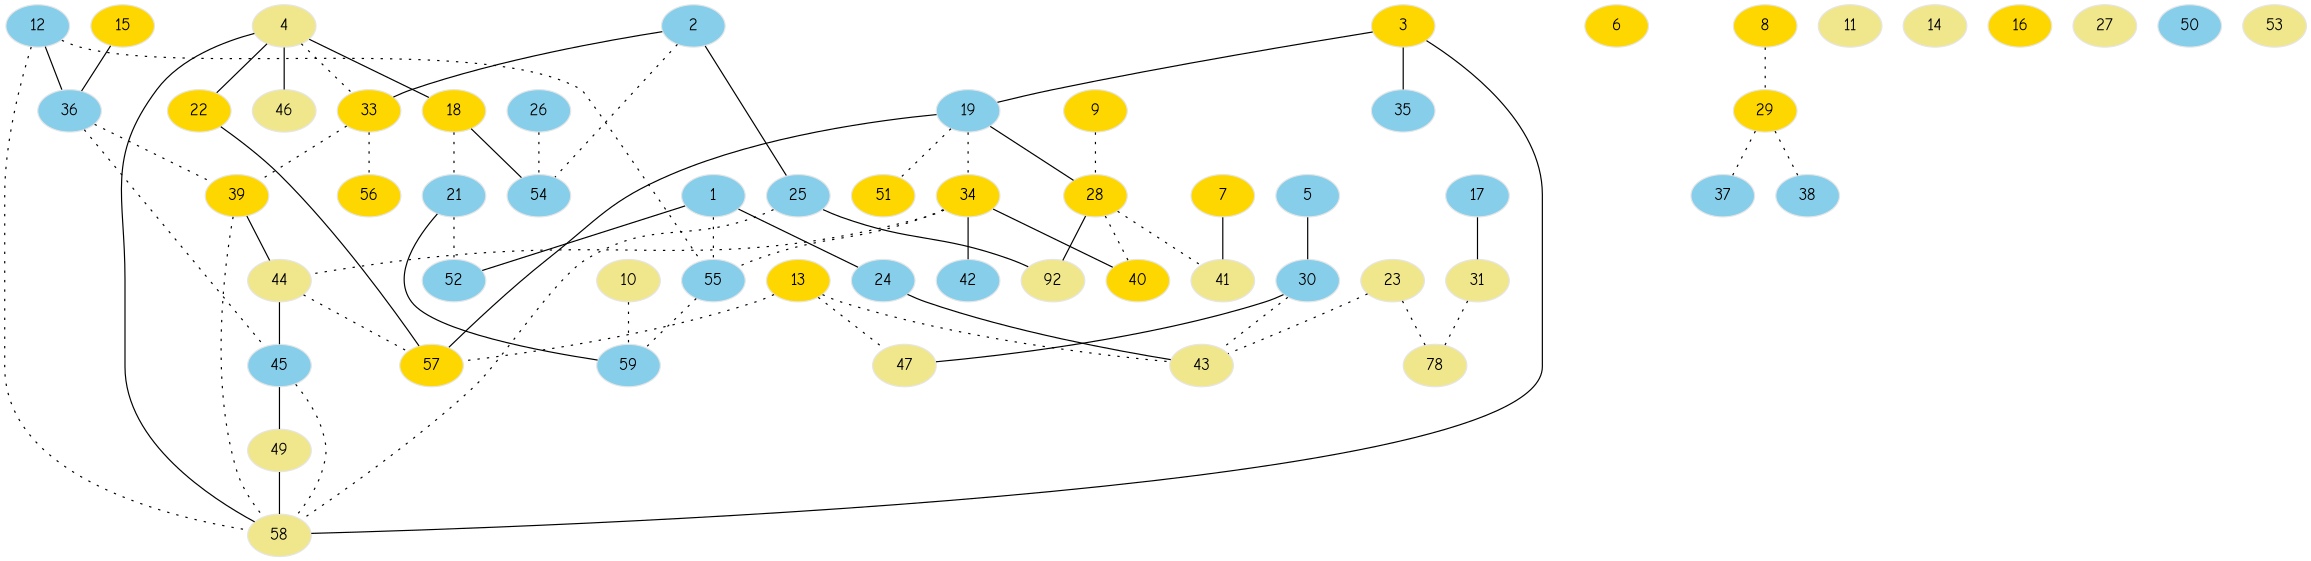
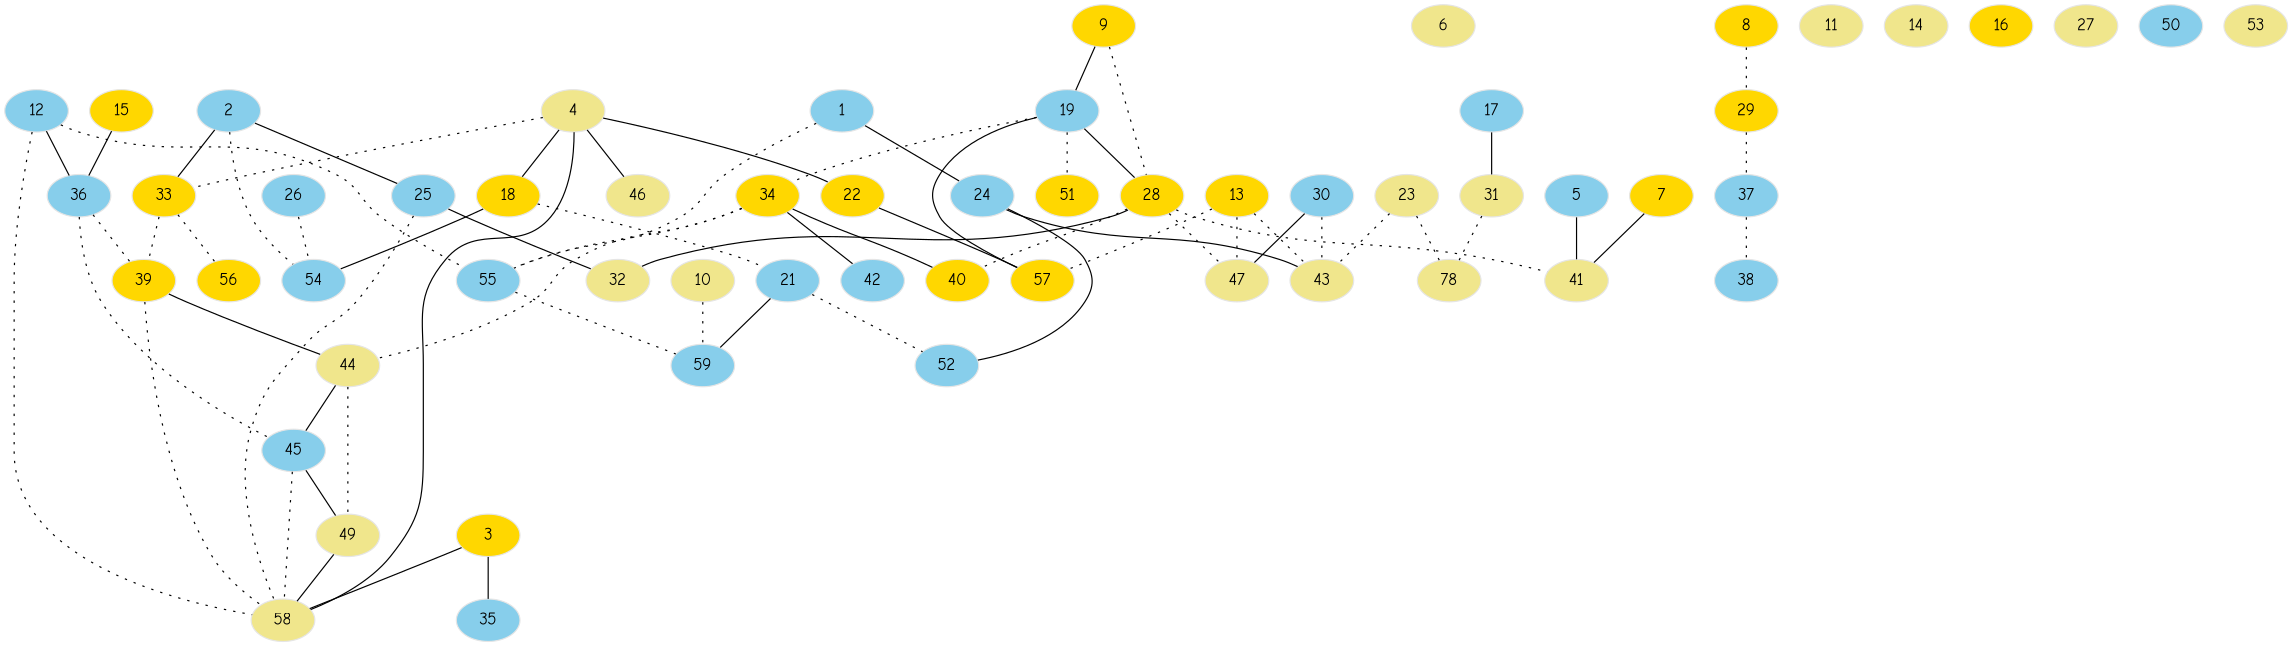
(1617, 26) -> (1443, 26)
(1185, 64) -> (1085, 68)
(1786, 153) -> (1746, 238)
none -> (1189, 233)
(589, 237) -> (1088, 296)
(1308, 238) -> (1577, 238)
(1053, 281) -> (618, 281)
(356, 323) -> (348, 450)
